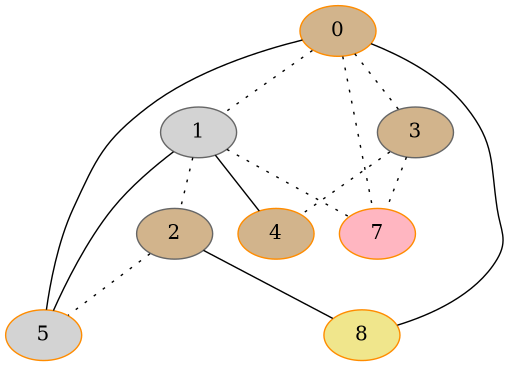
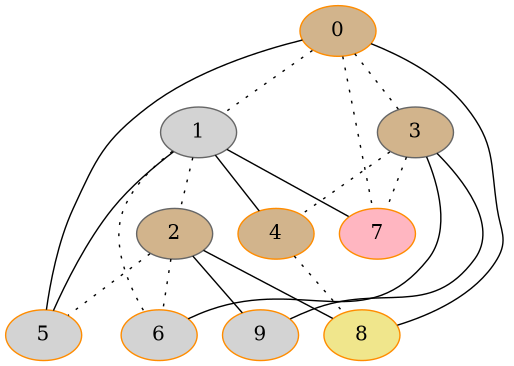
(288, 183) -> (288, 183)
none -> (319, 284)
none -> (159, 335)
none -> (261, 335)
